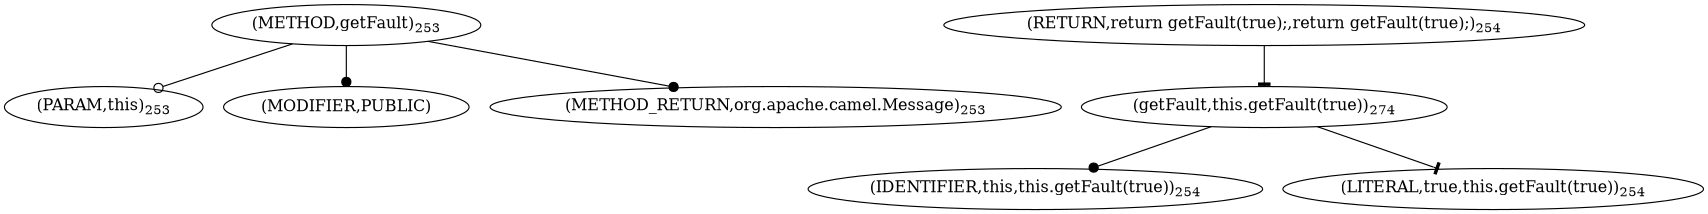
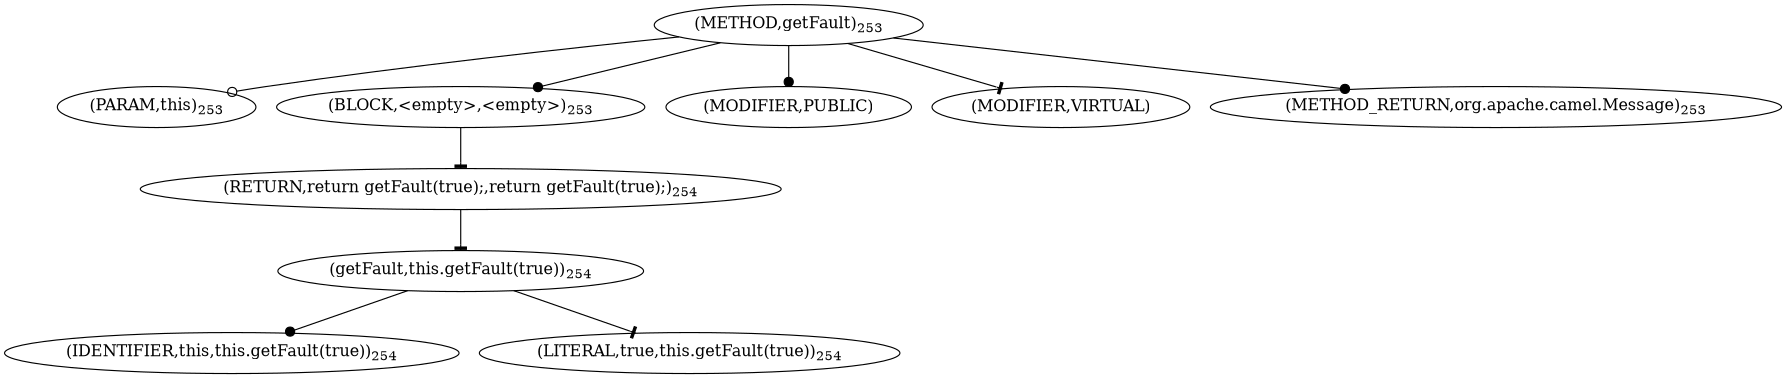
(1383, 105) -> (579, 269)
none -> (461, 107)
none -> (1061, 107)
